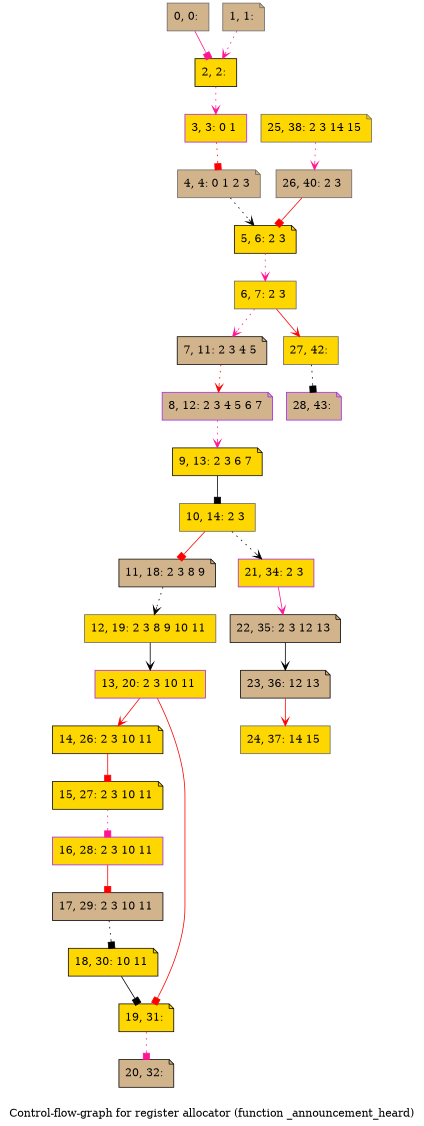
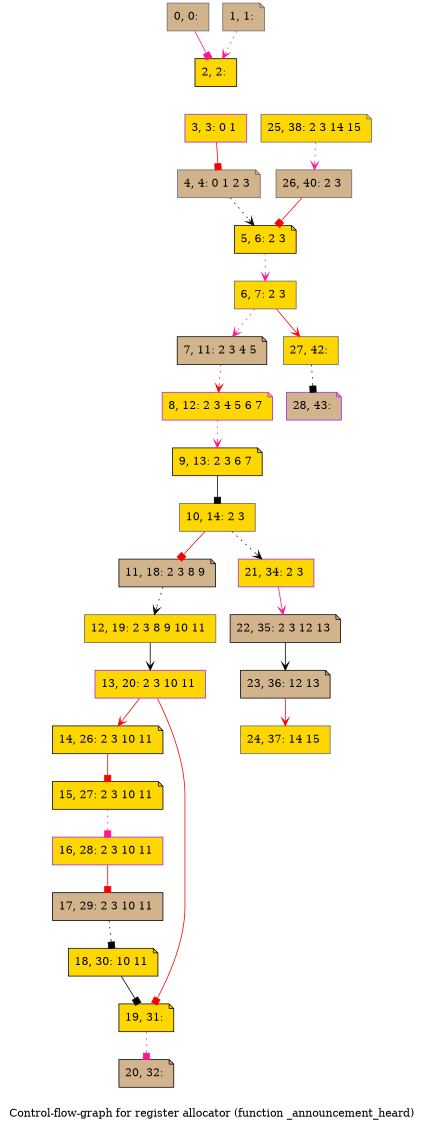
(216, 97) -> none
(217, 152) -> (217, 152)
(217, 406) -> (217, 406)
